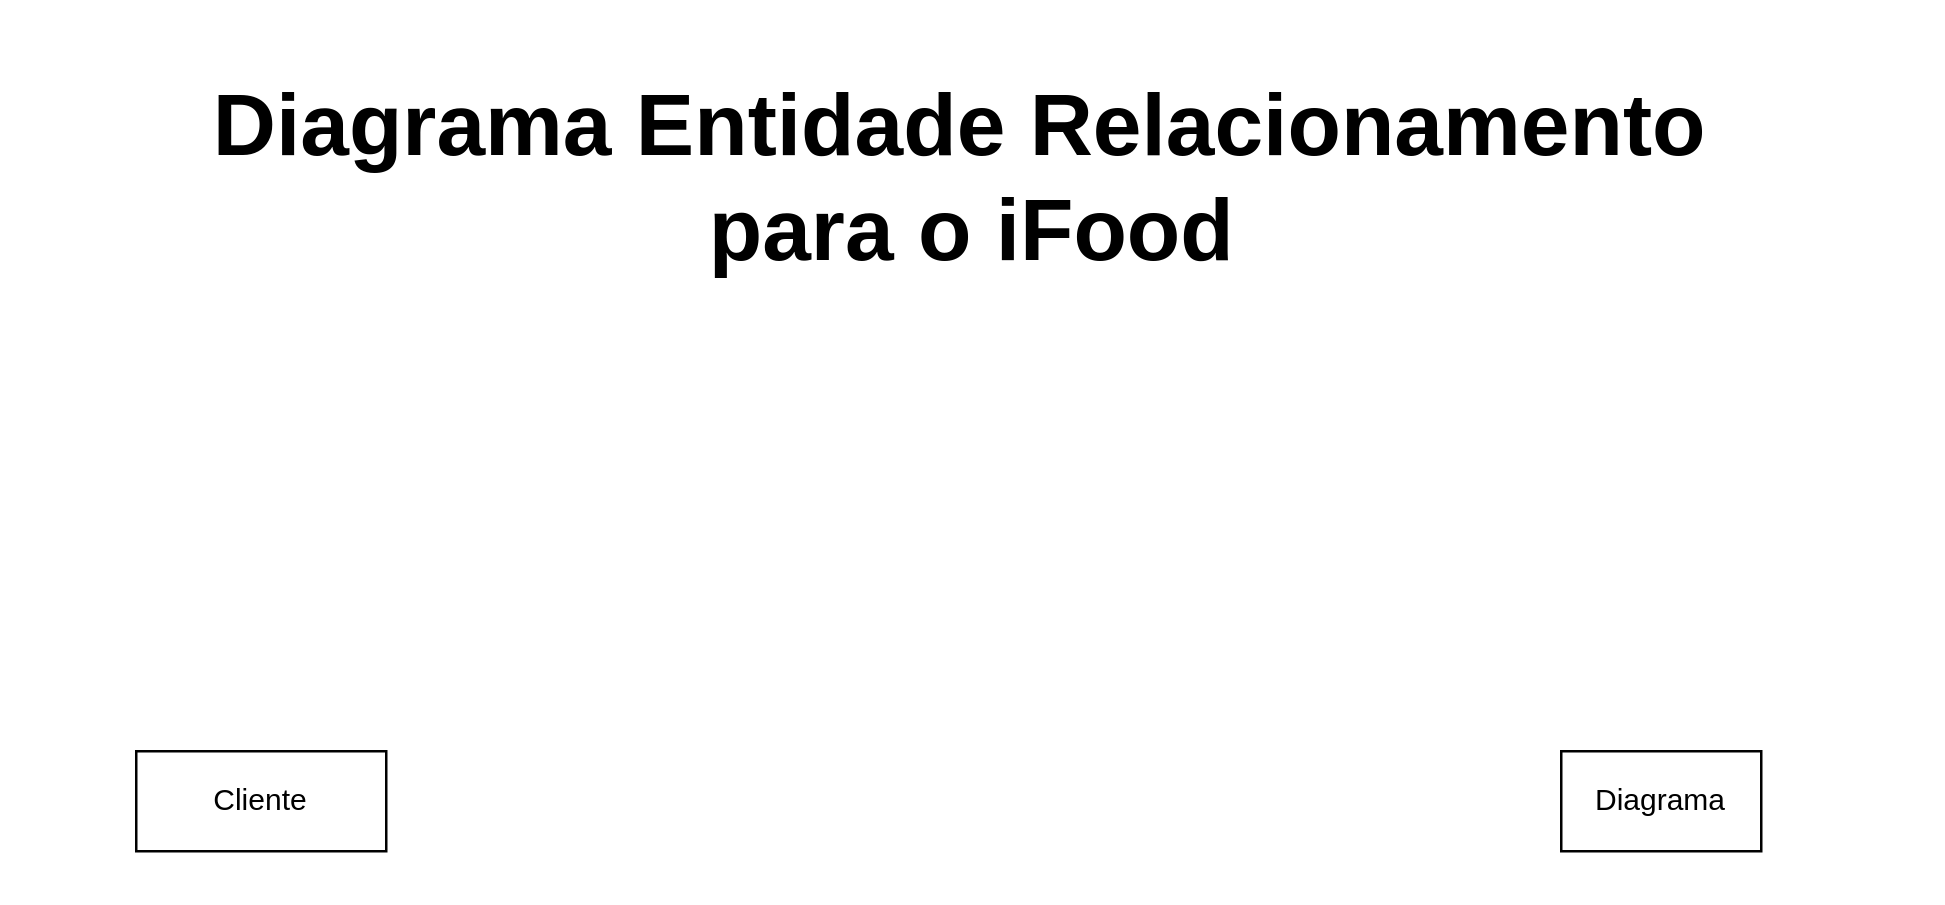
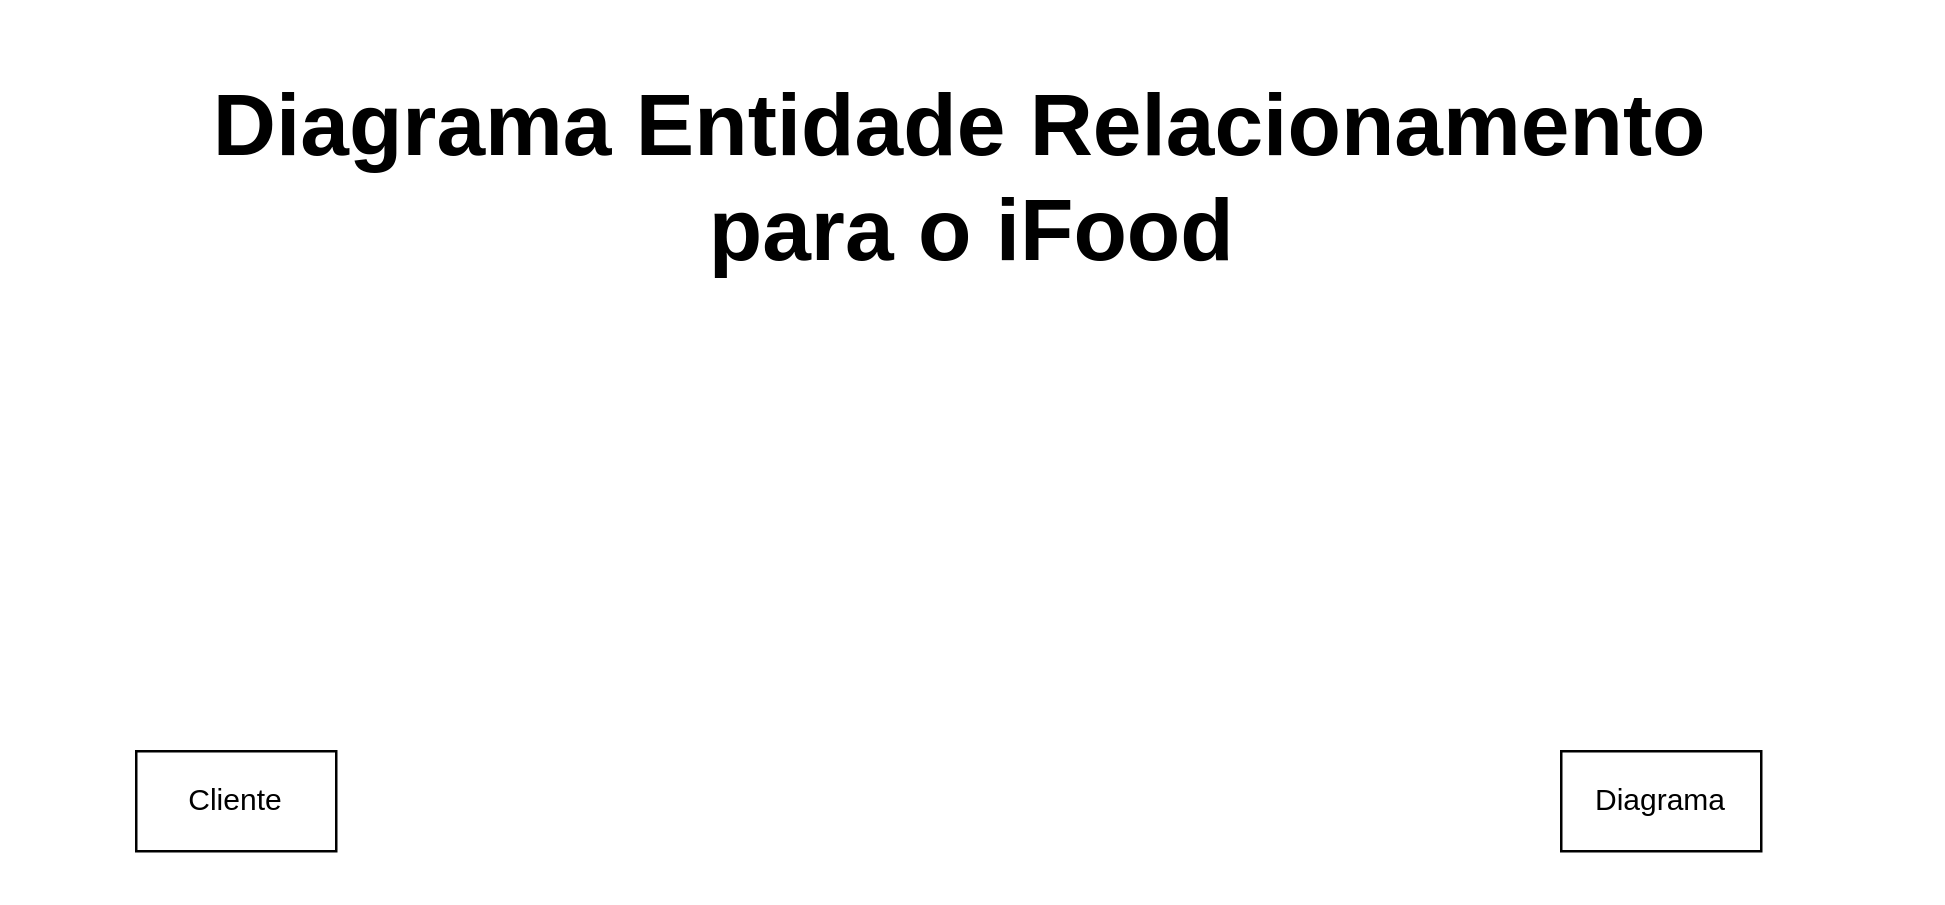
(261, 801) -> (236, 801)
